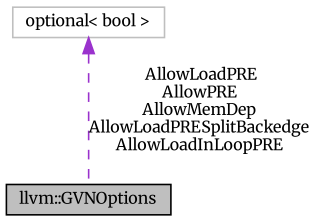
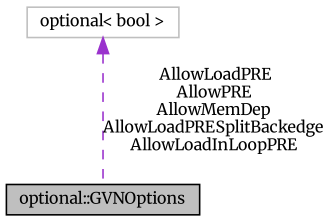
(89, 200) -> (103, 200)
